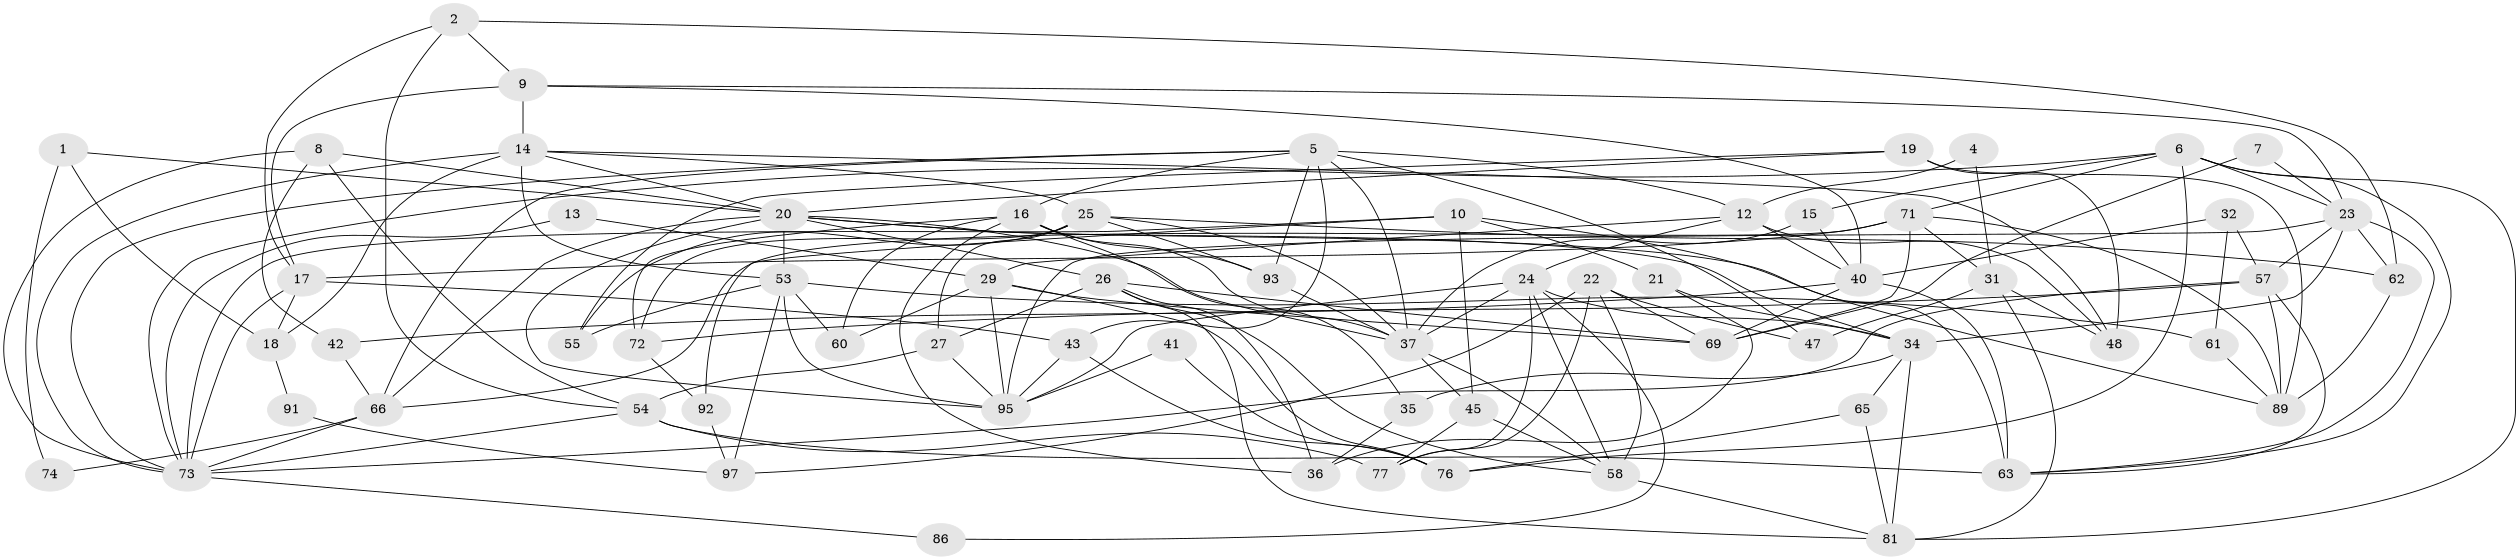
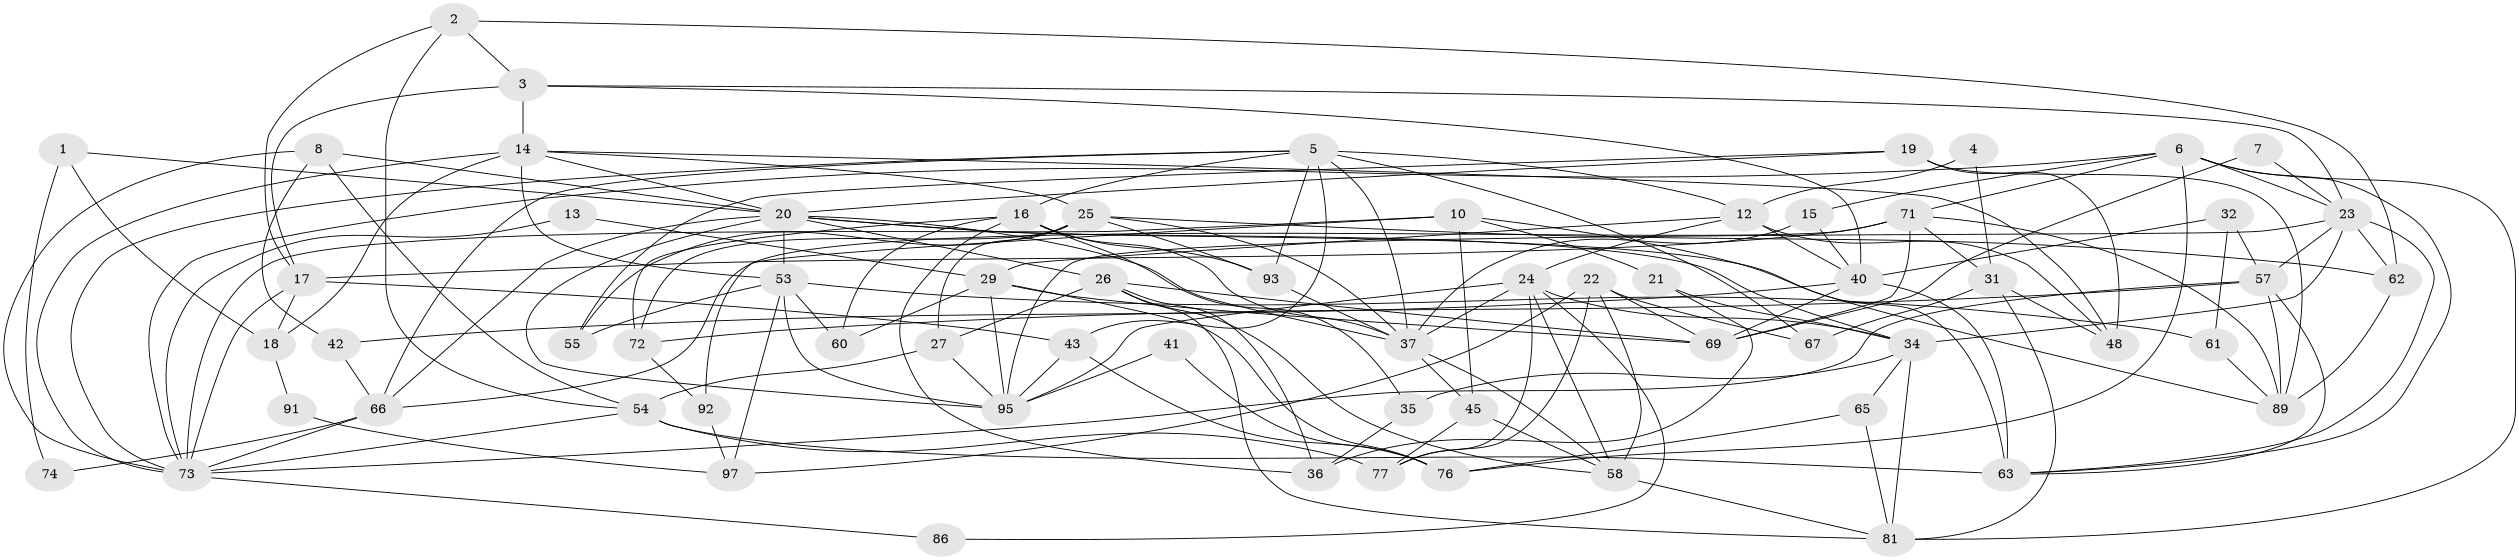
(523, 85) -> (523, 85)
(1813, 345) -> (1813, 345)
